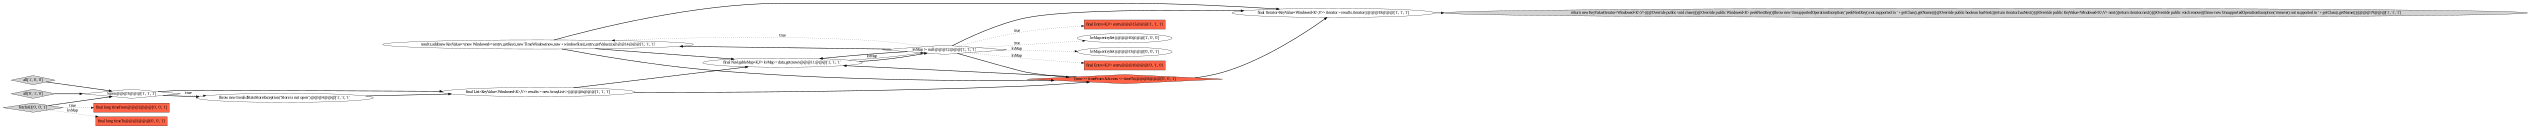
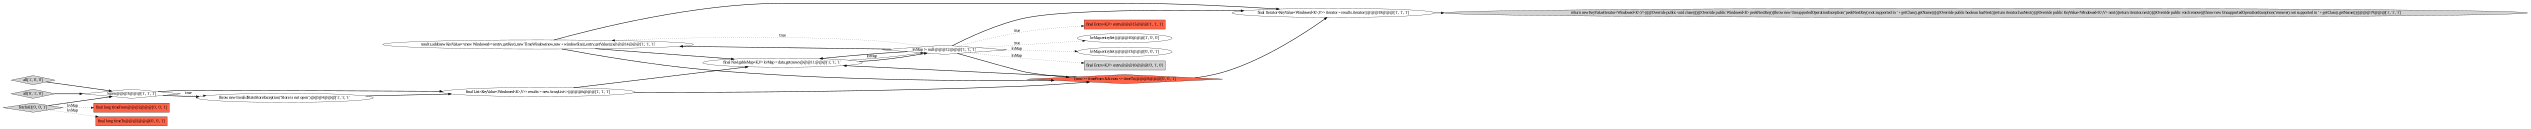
(1125, 65) -> (1125, 65)
(73, 106) -> (73, 106)
